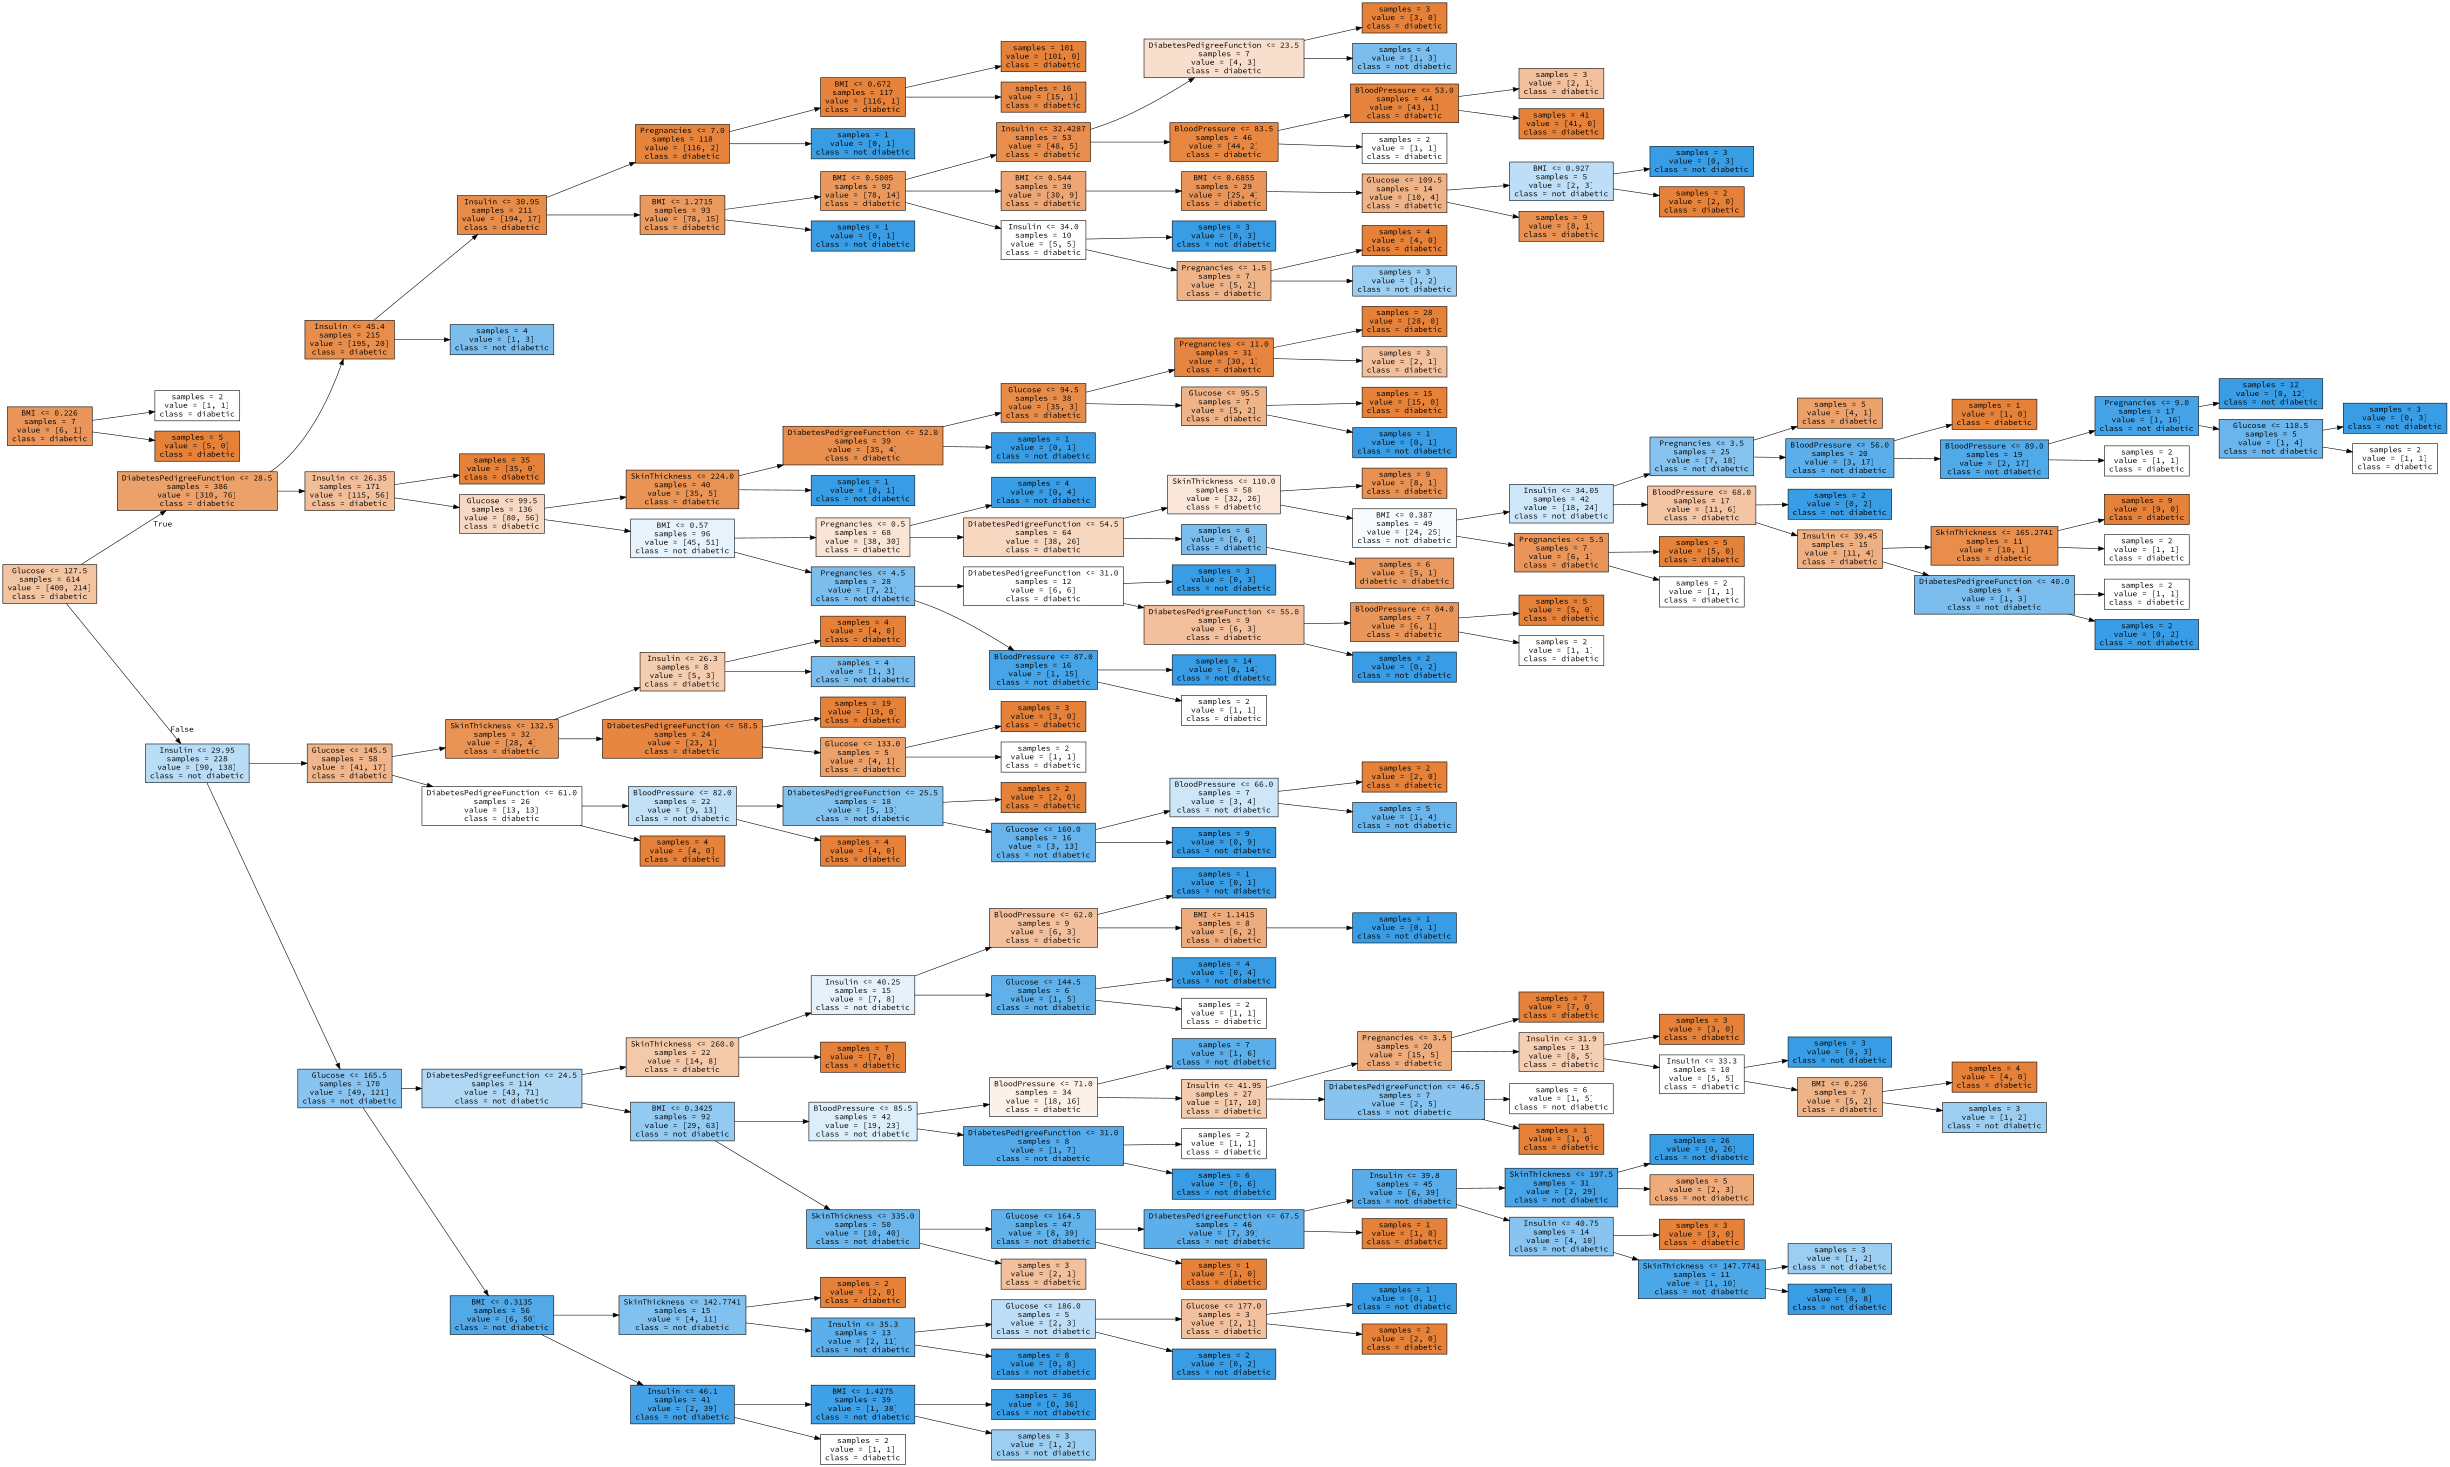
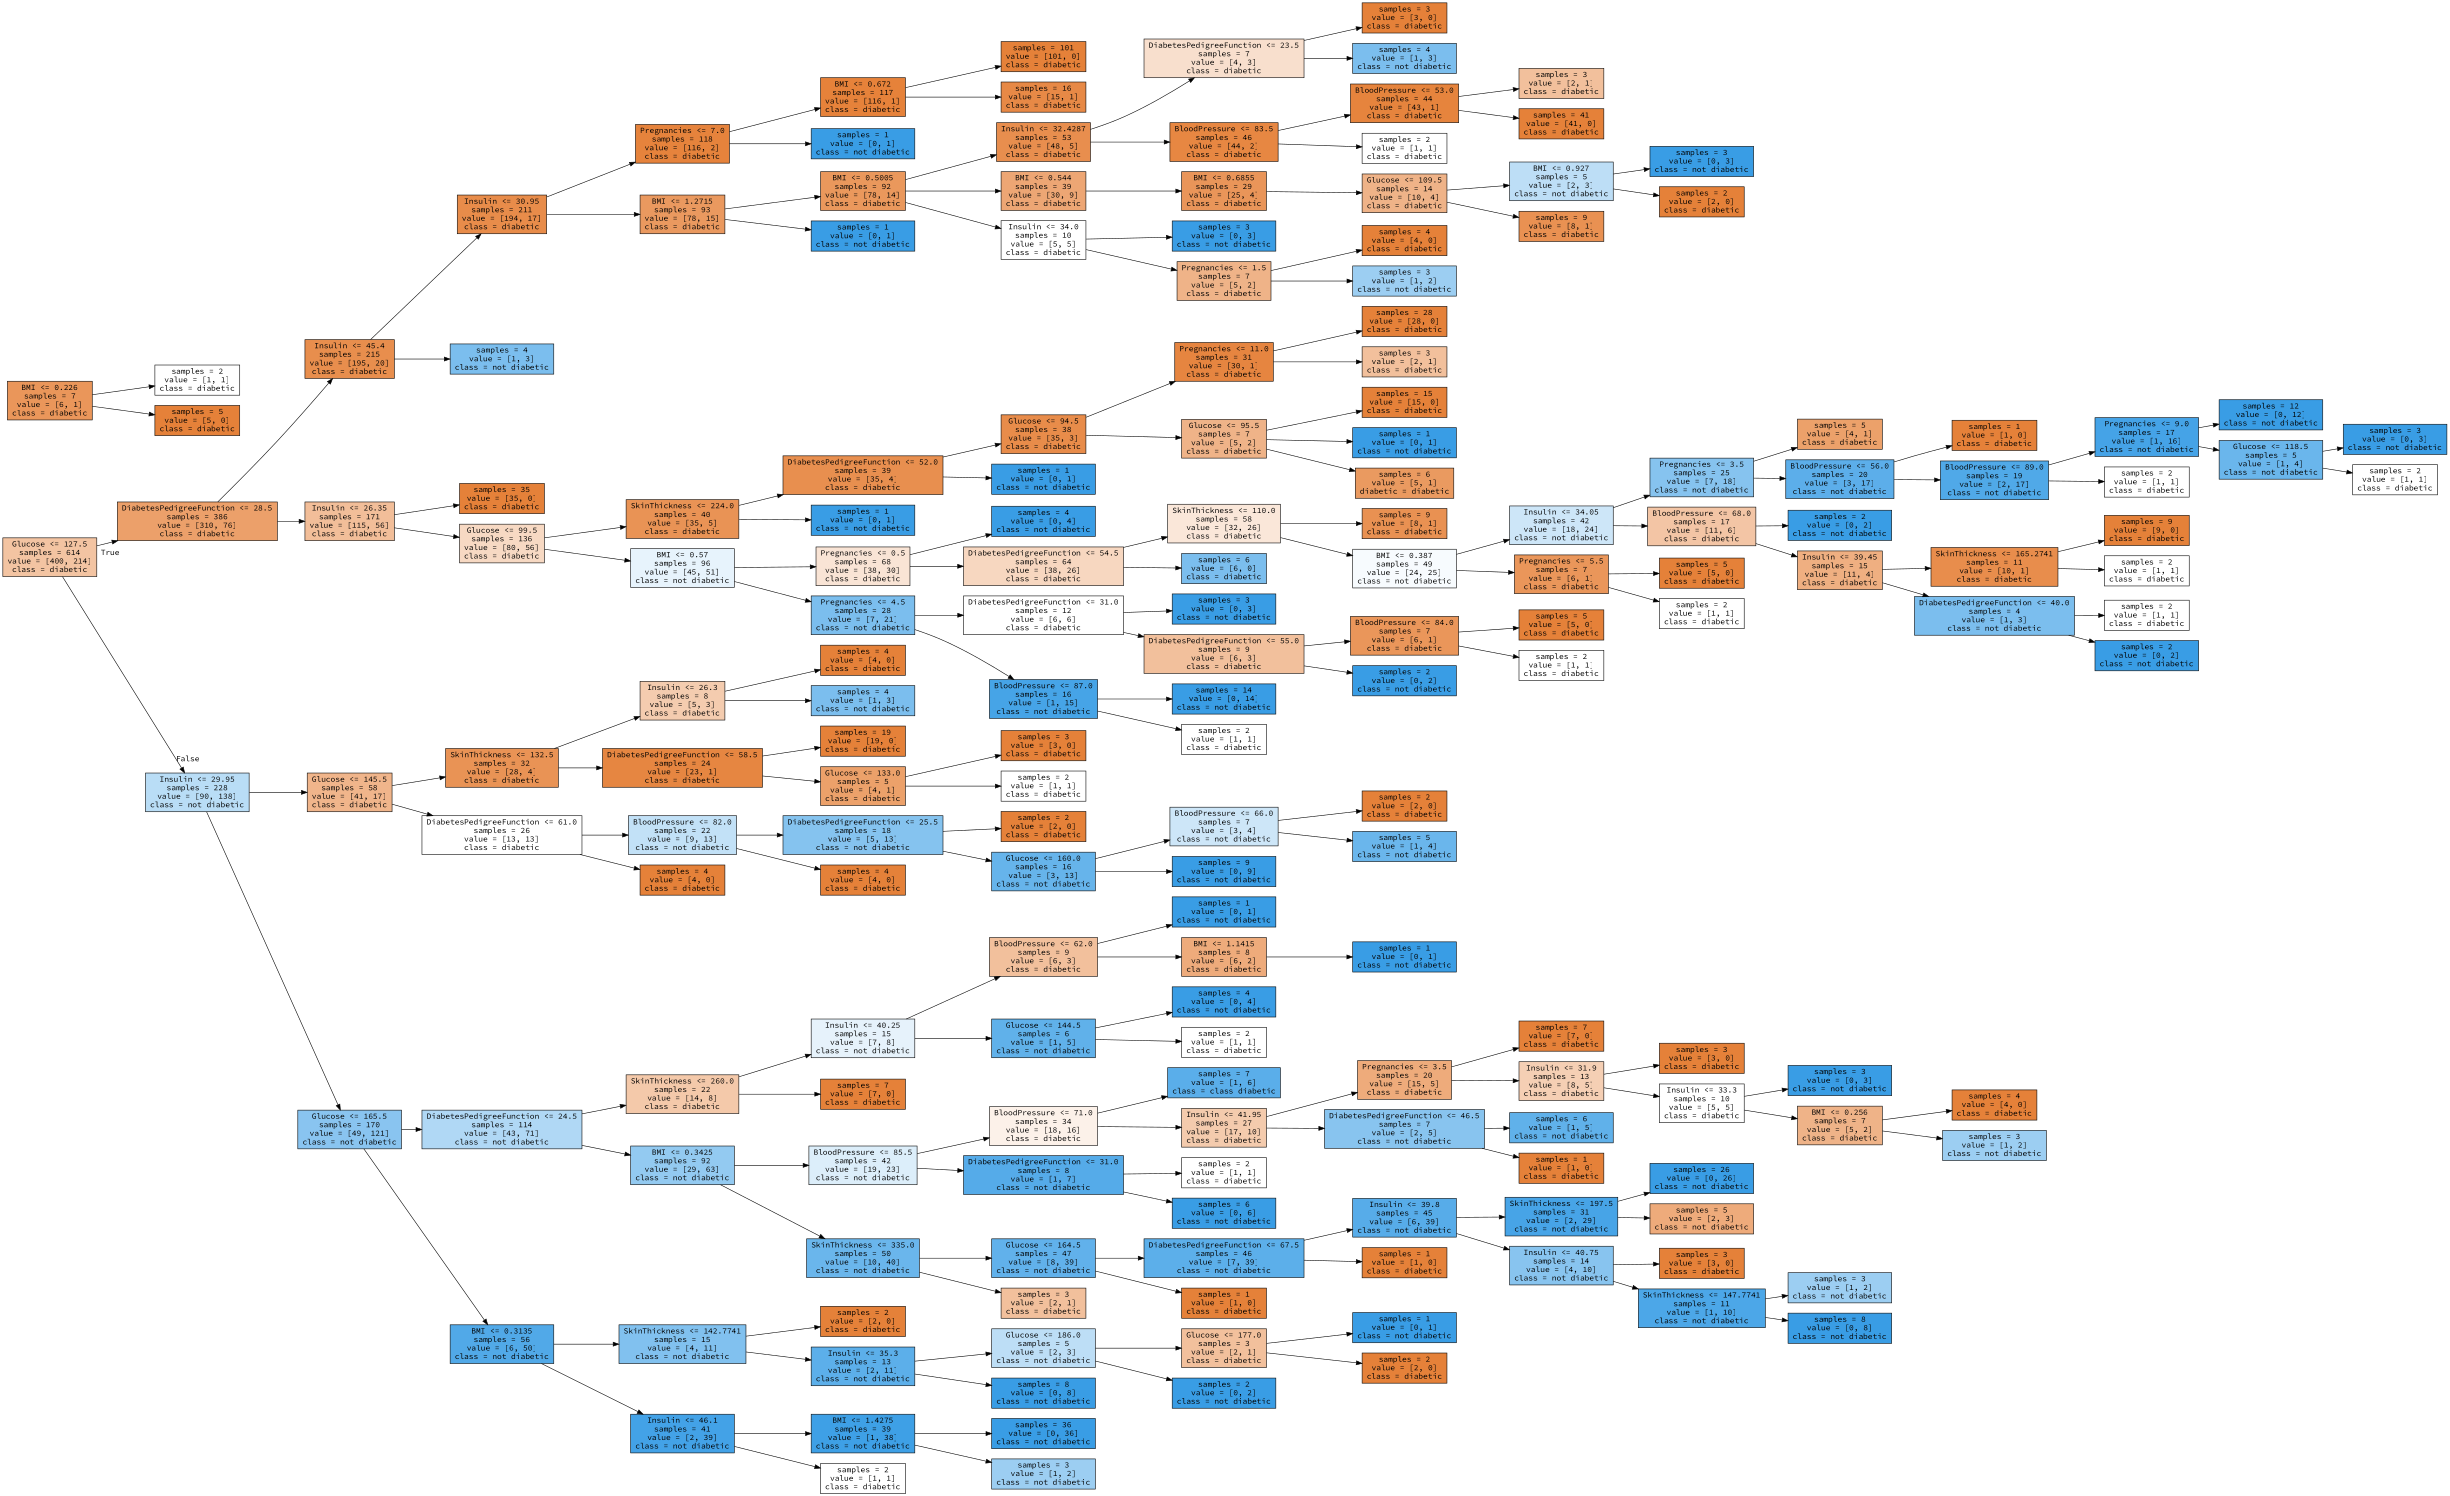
(1308, 555) -> (1308, 459)
(1224, 1054) -> (1224, 1083)
(1561, 1099) -> (1561, 1128)
